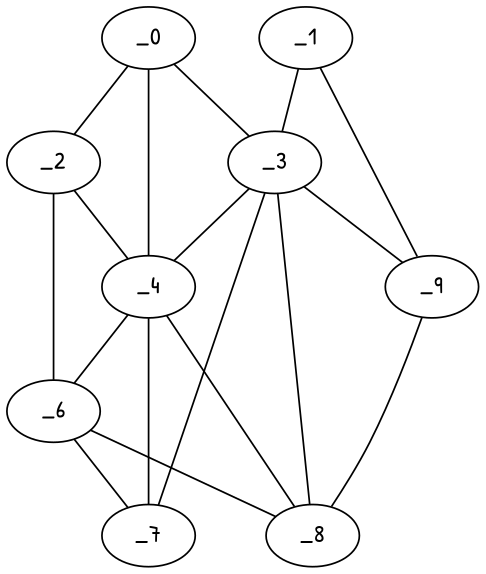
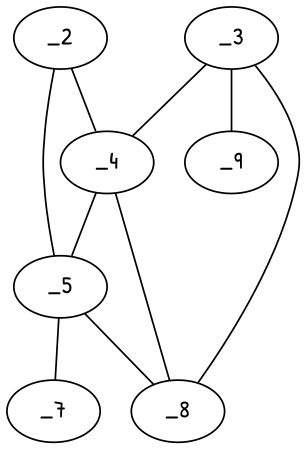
(149, 38) -> none
(306, 38) -> none
(212, 349) -> none
(54, 411) -> (60, 287)
(149, 411) -> none
(383, 415) -> none
